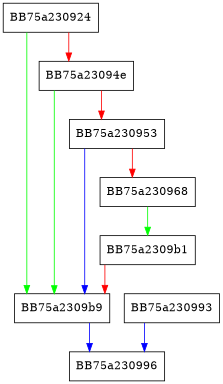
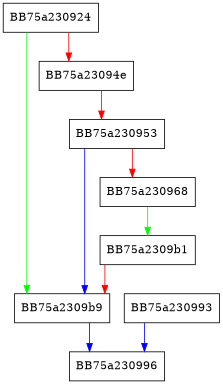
(54, 188) -> none
